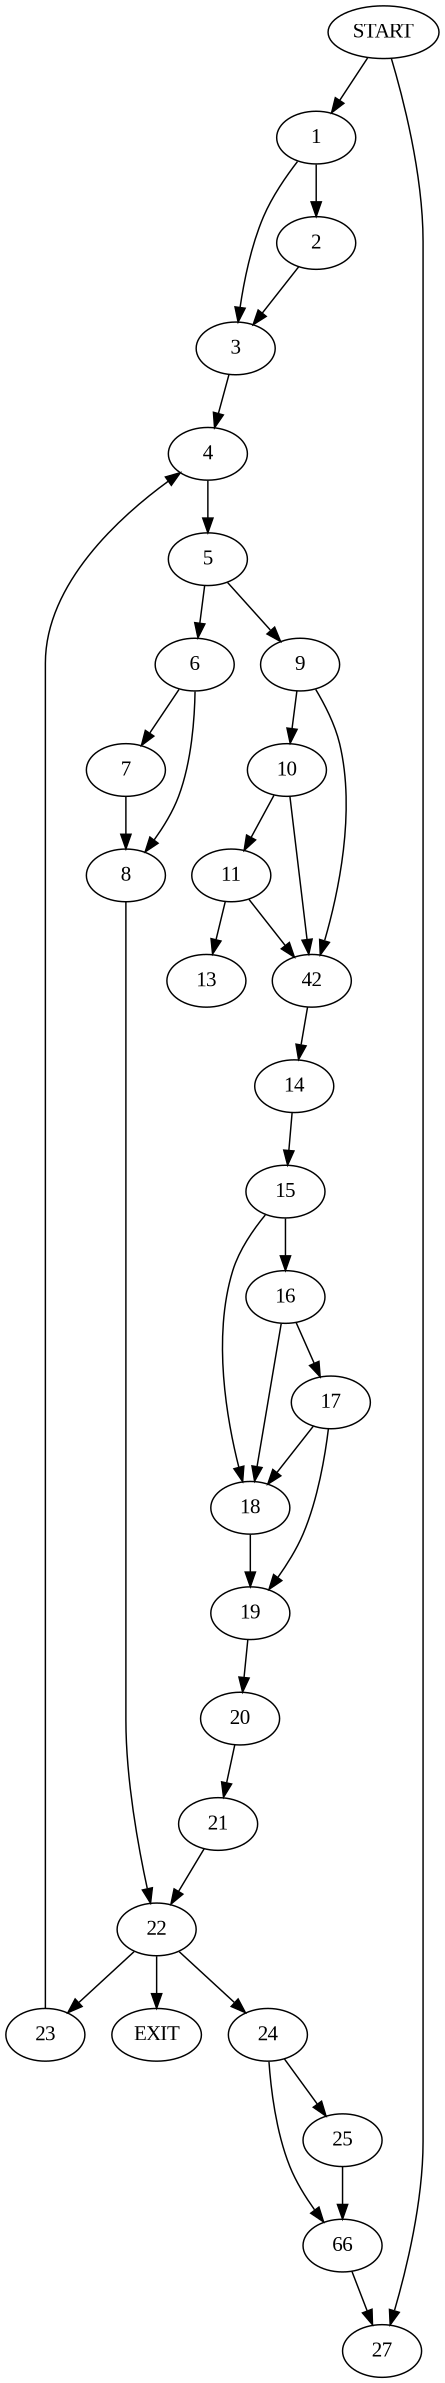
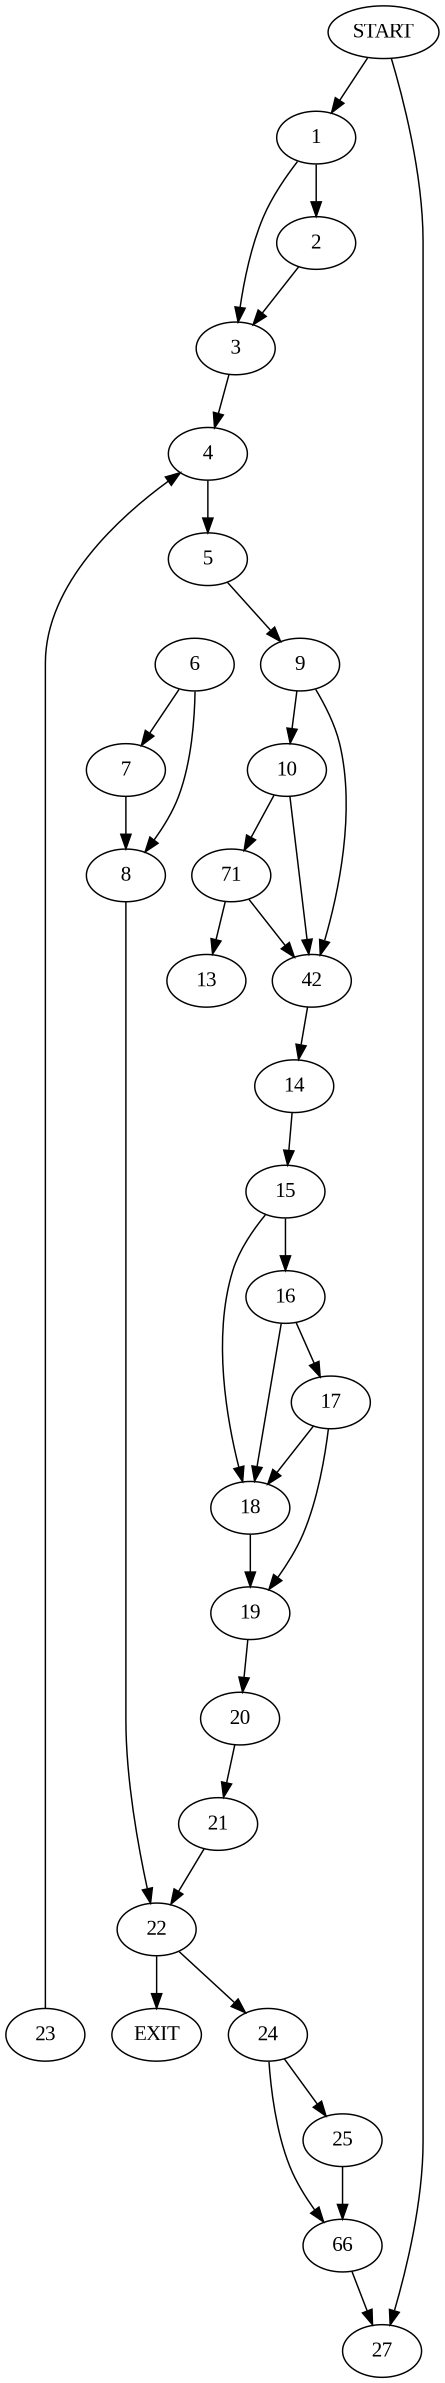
(202, 604) -> none
(231, 875) -> (231, 875)
(107, 1977) -> none
